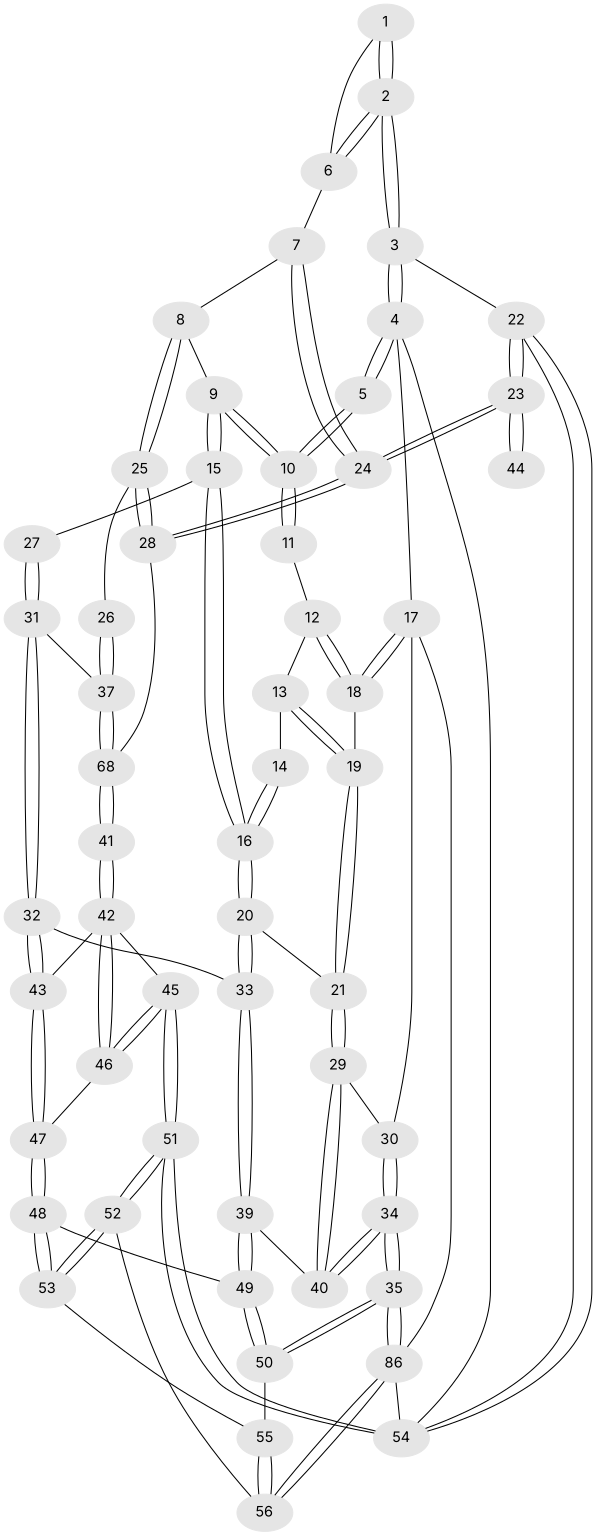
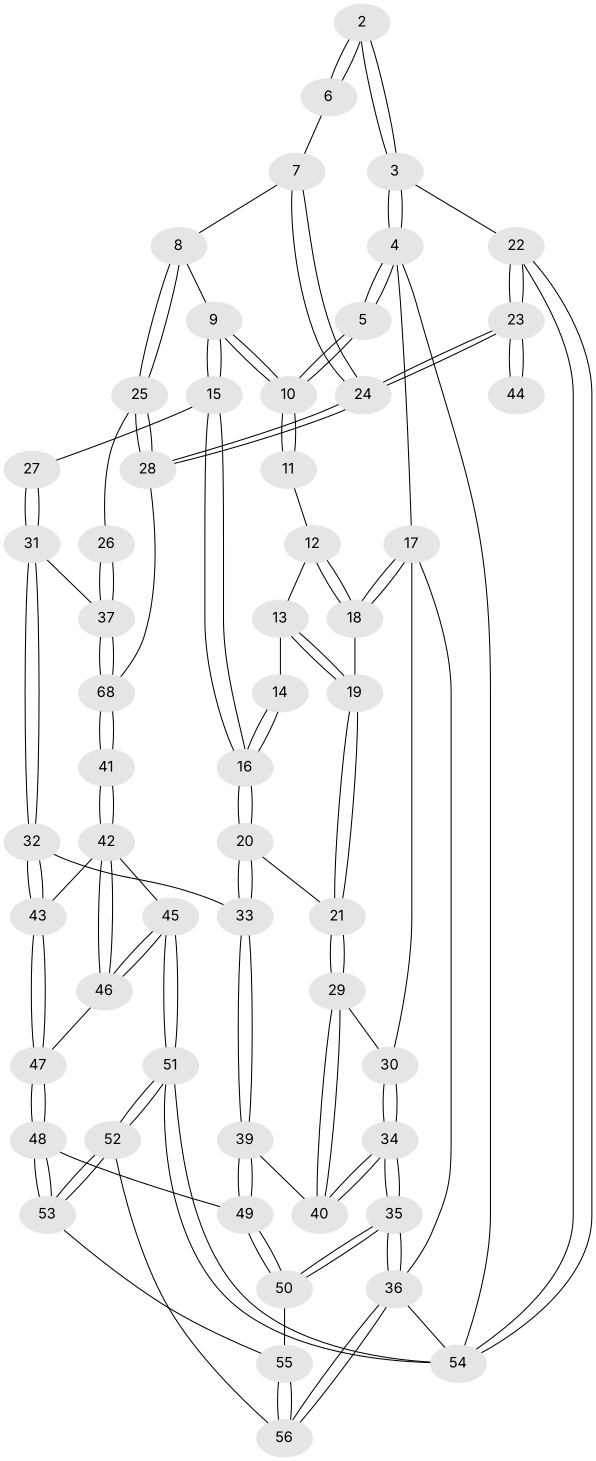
(386, 23) -> none
(394, 1364) -> (394, 1289)
